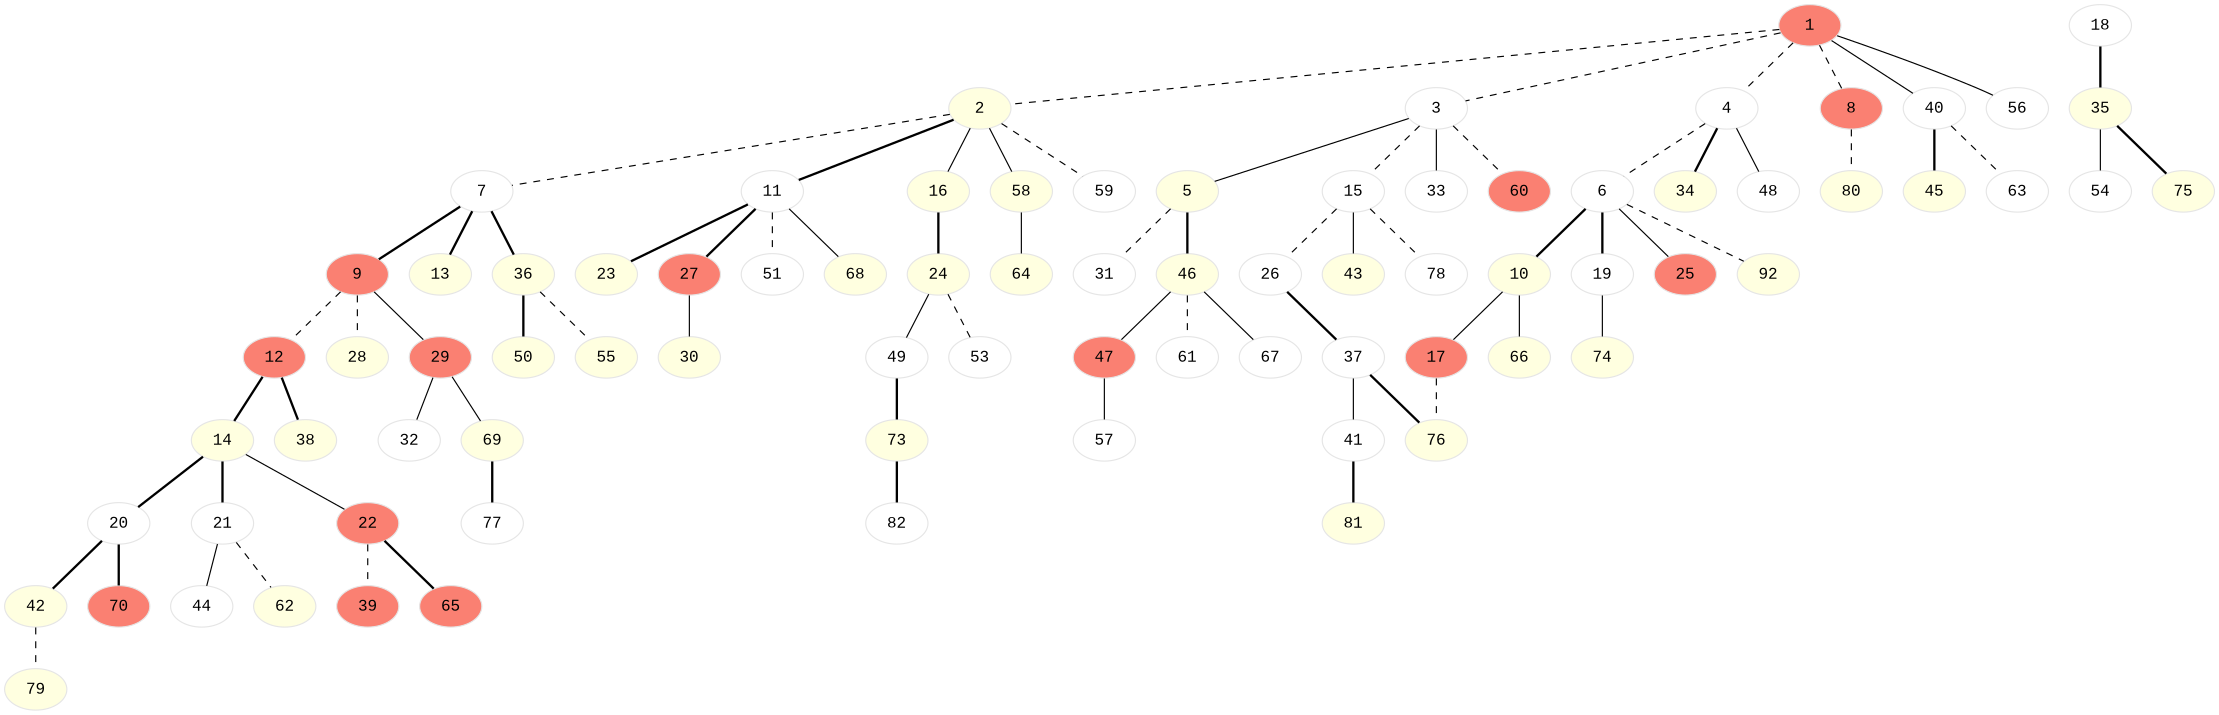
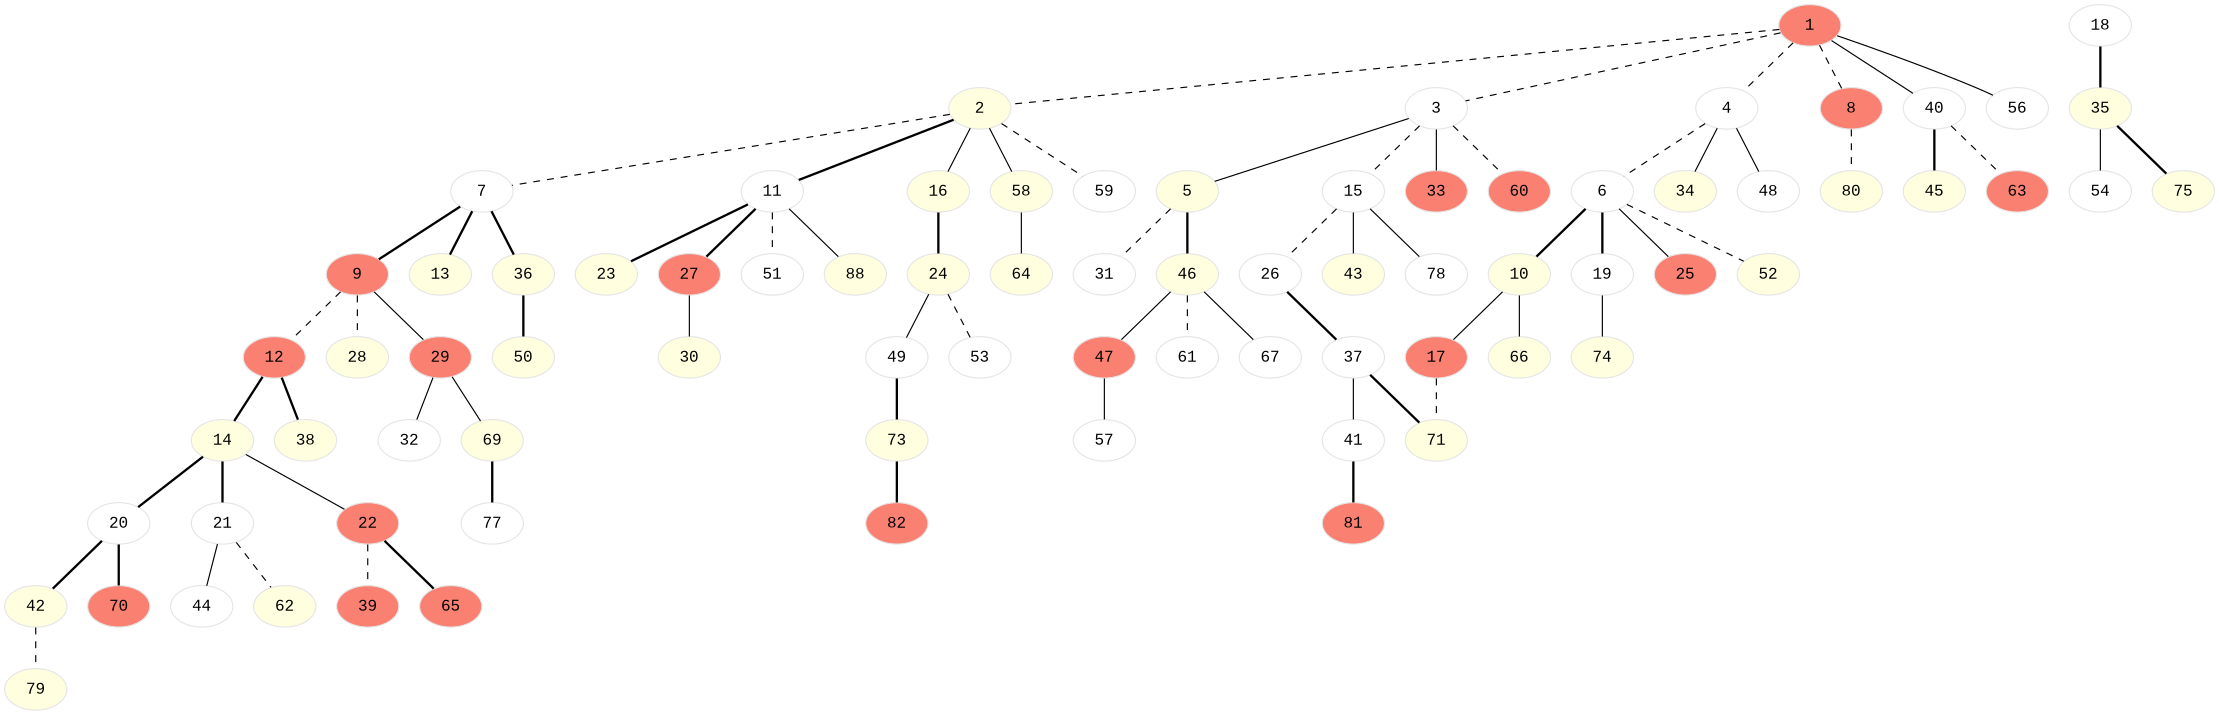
(1706, 150) -> (1706, 150)
(1436, 191) -> (1436, 191)
(2017, 191) -> (2017, 191)
(1395, 233) -> (1395, 233)
(855, 274) -> (855, 274)
(1768, 274) -> (1768, 274)
(606, 357) -> none
(1436, 440) -> (1436, 440)
(897, 523) -> (897, 523)
(1353, 523) -> (1353, 523)
